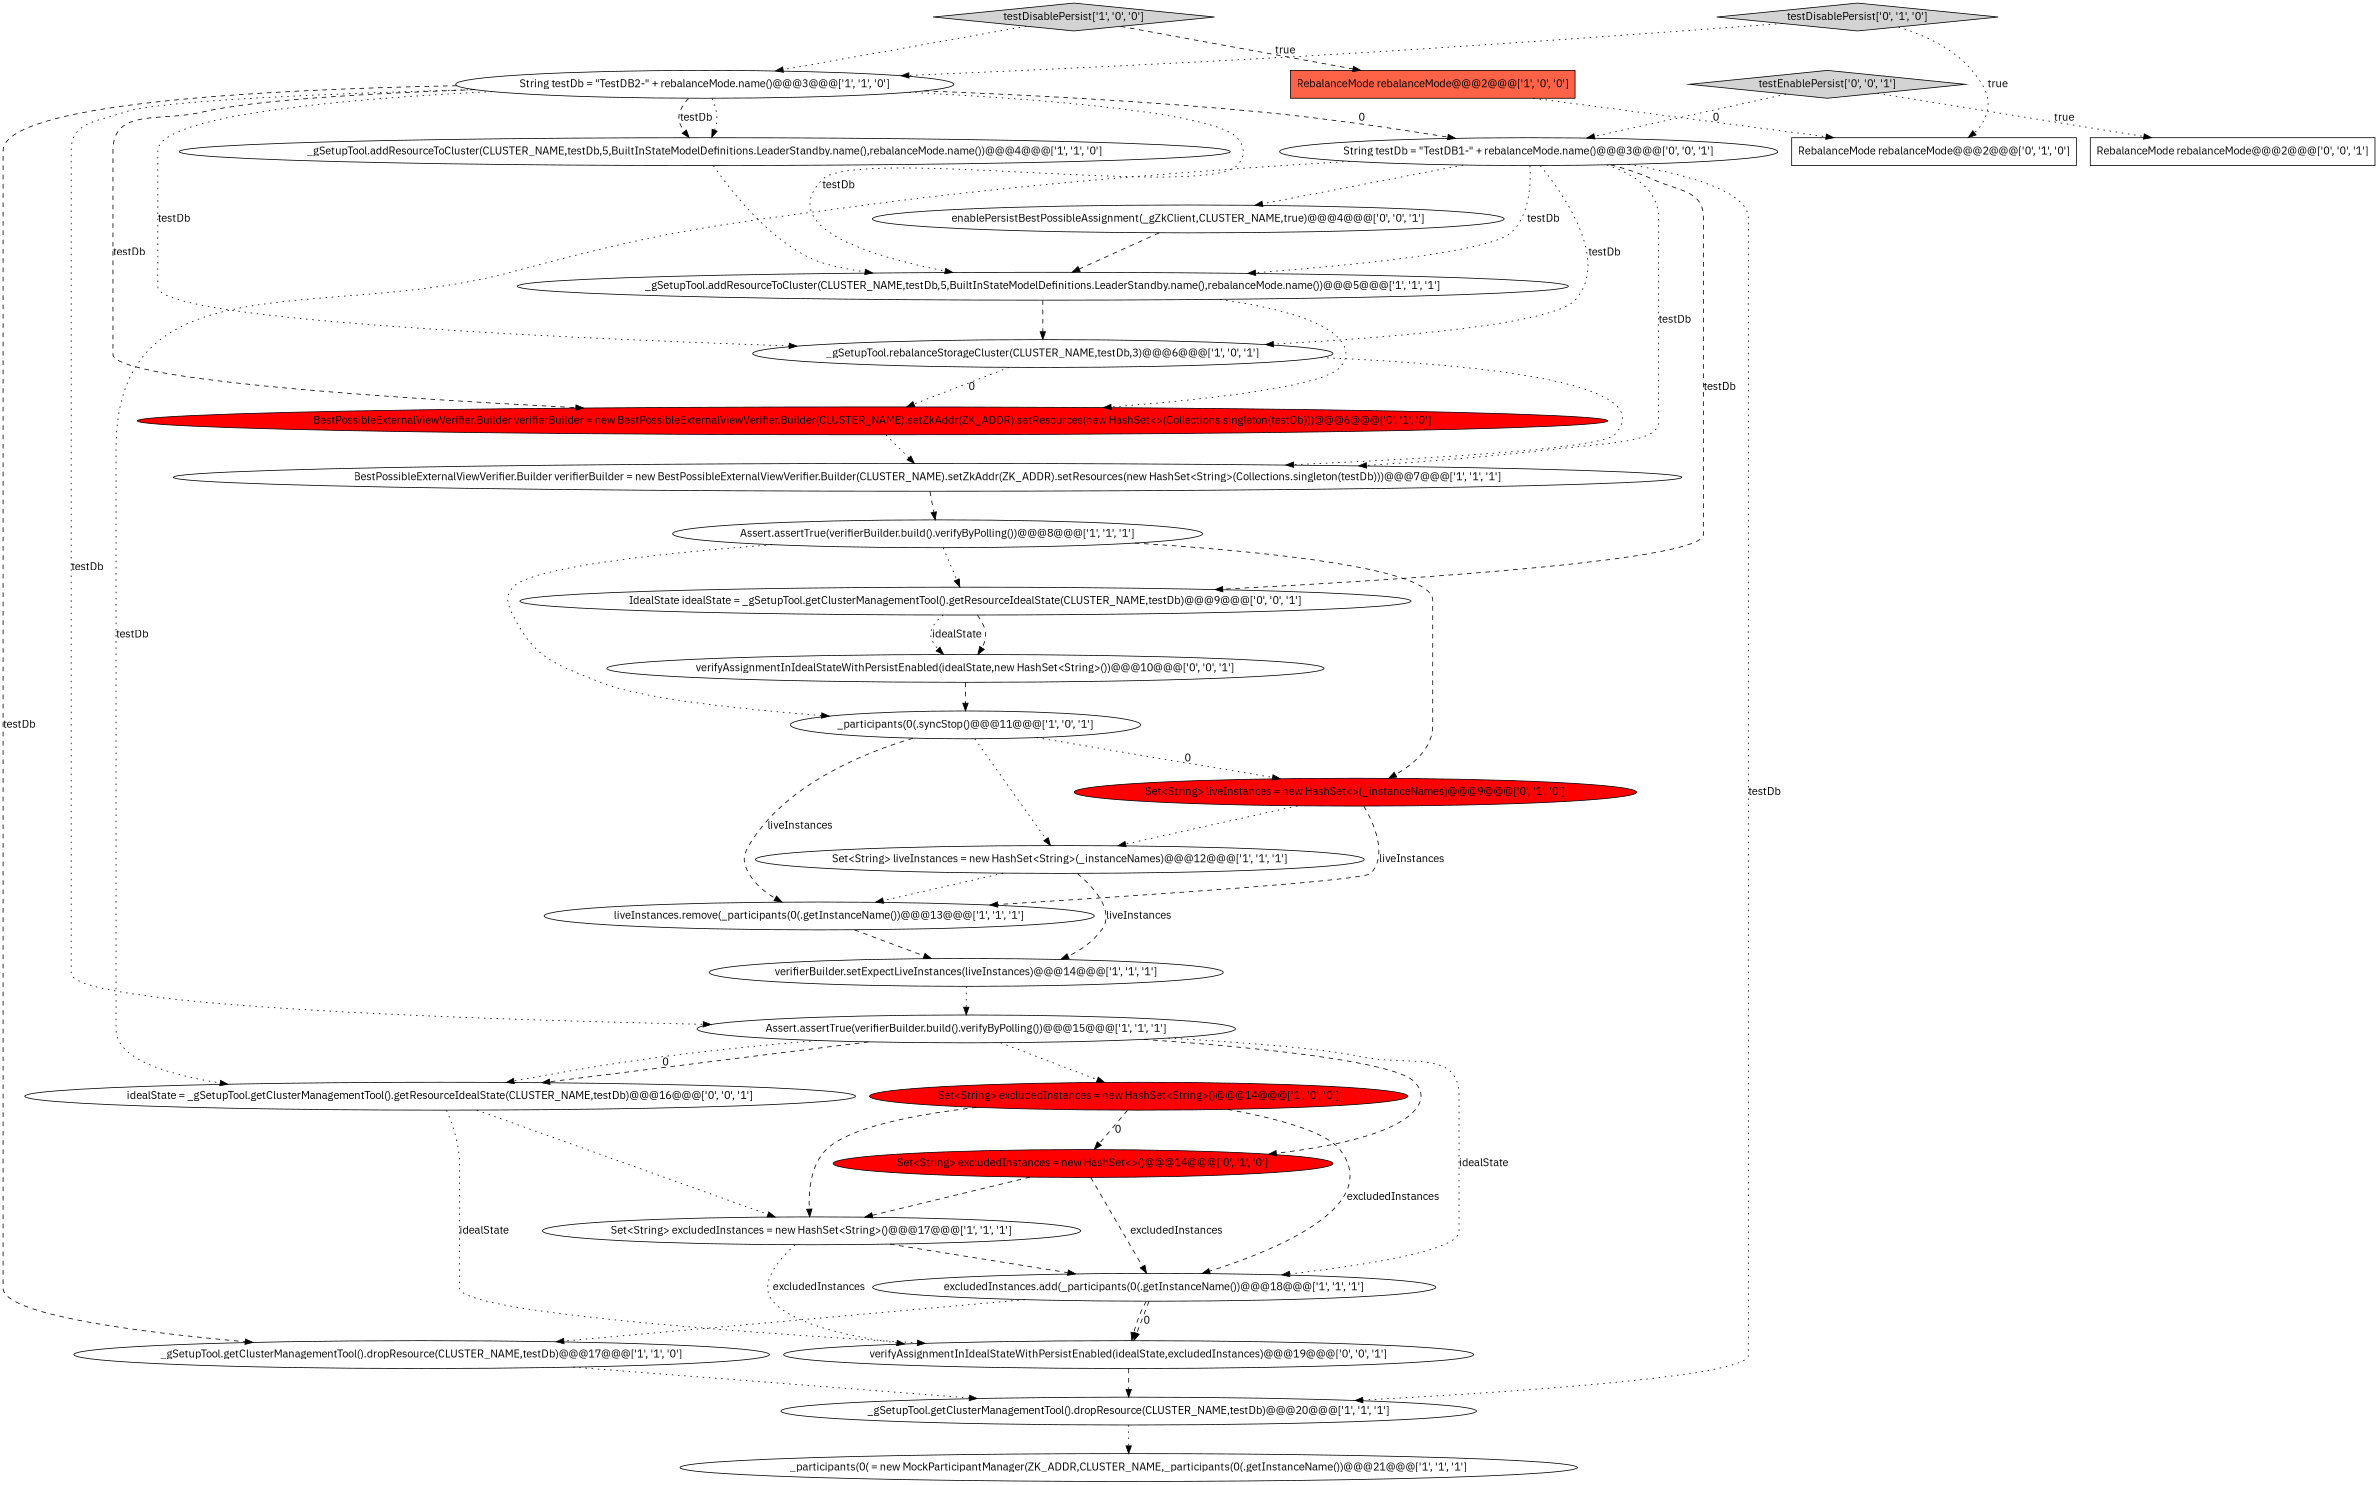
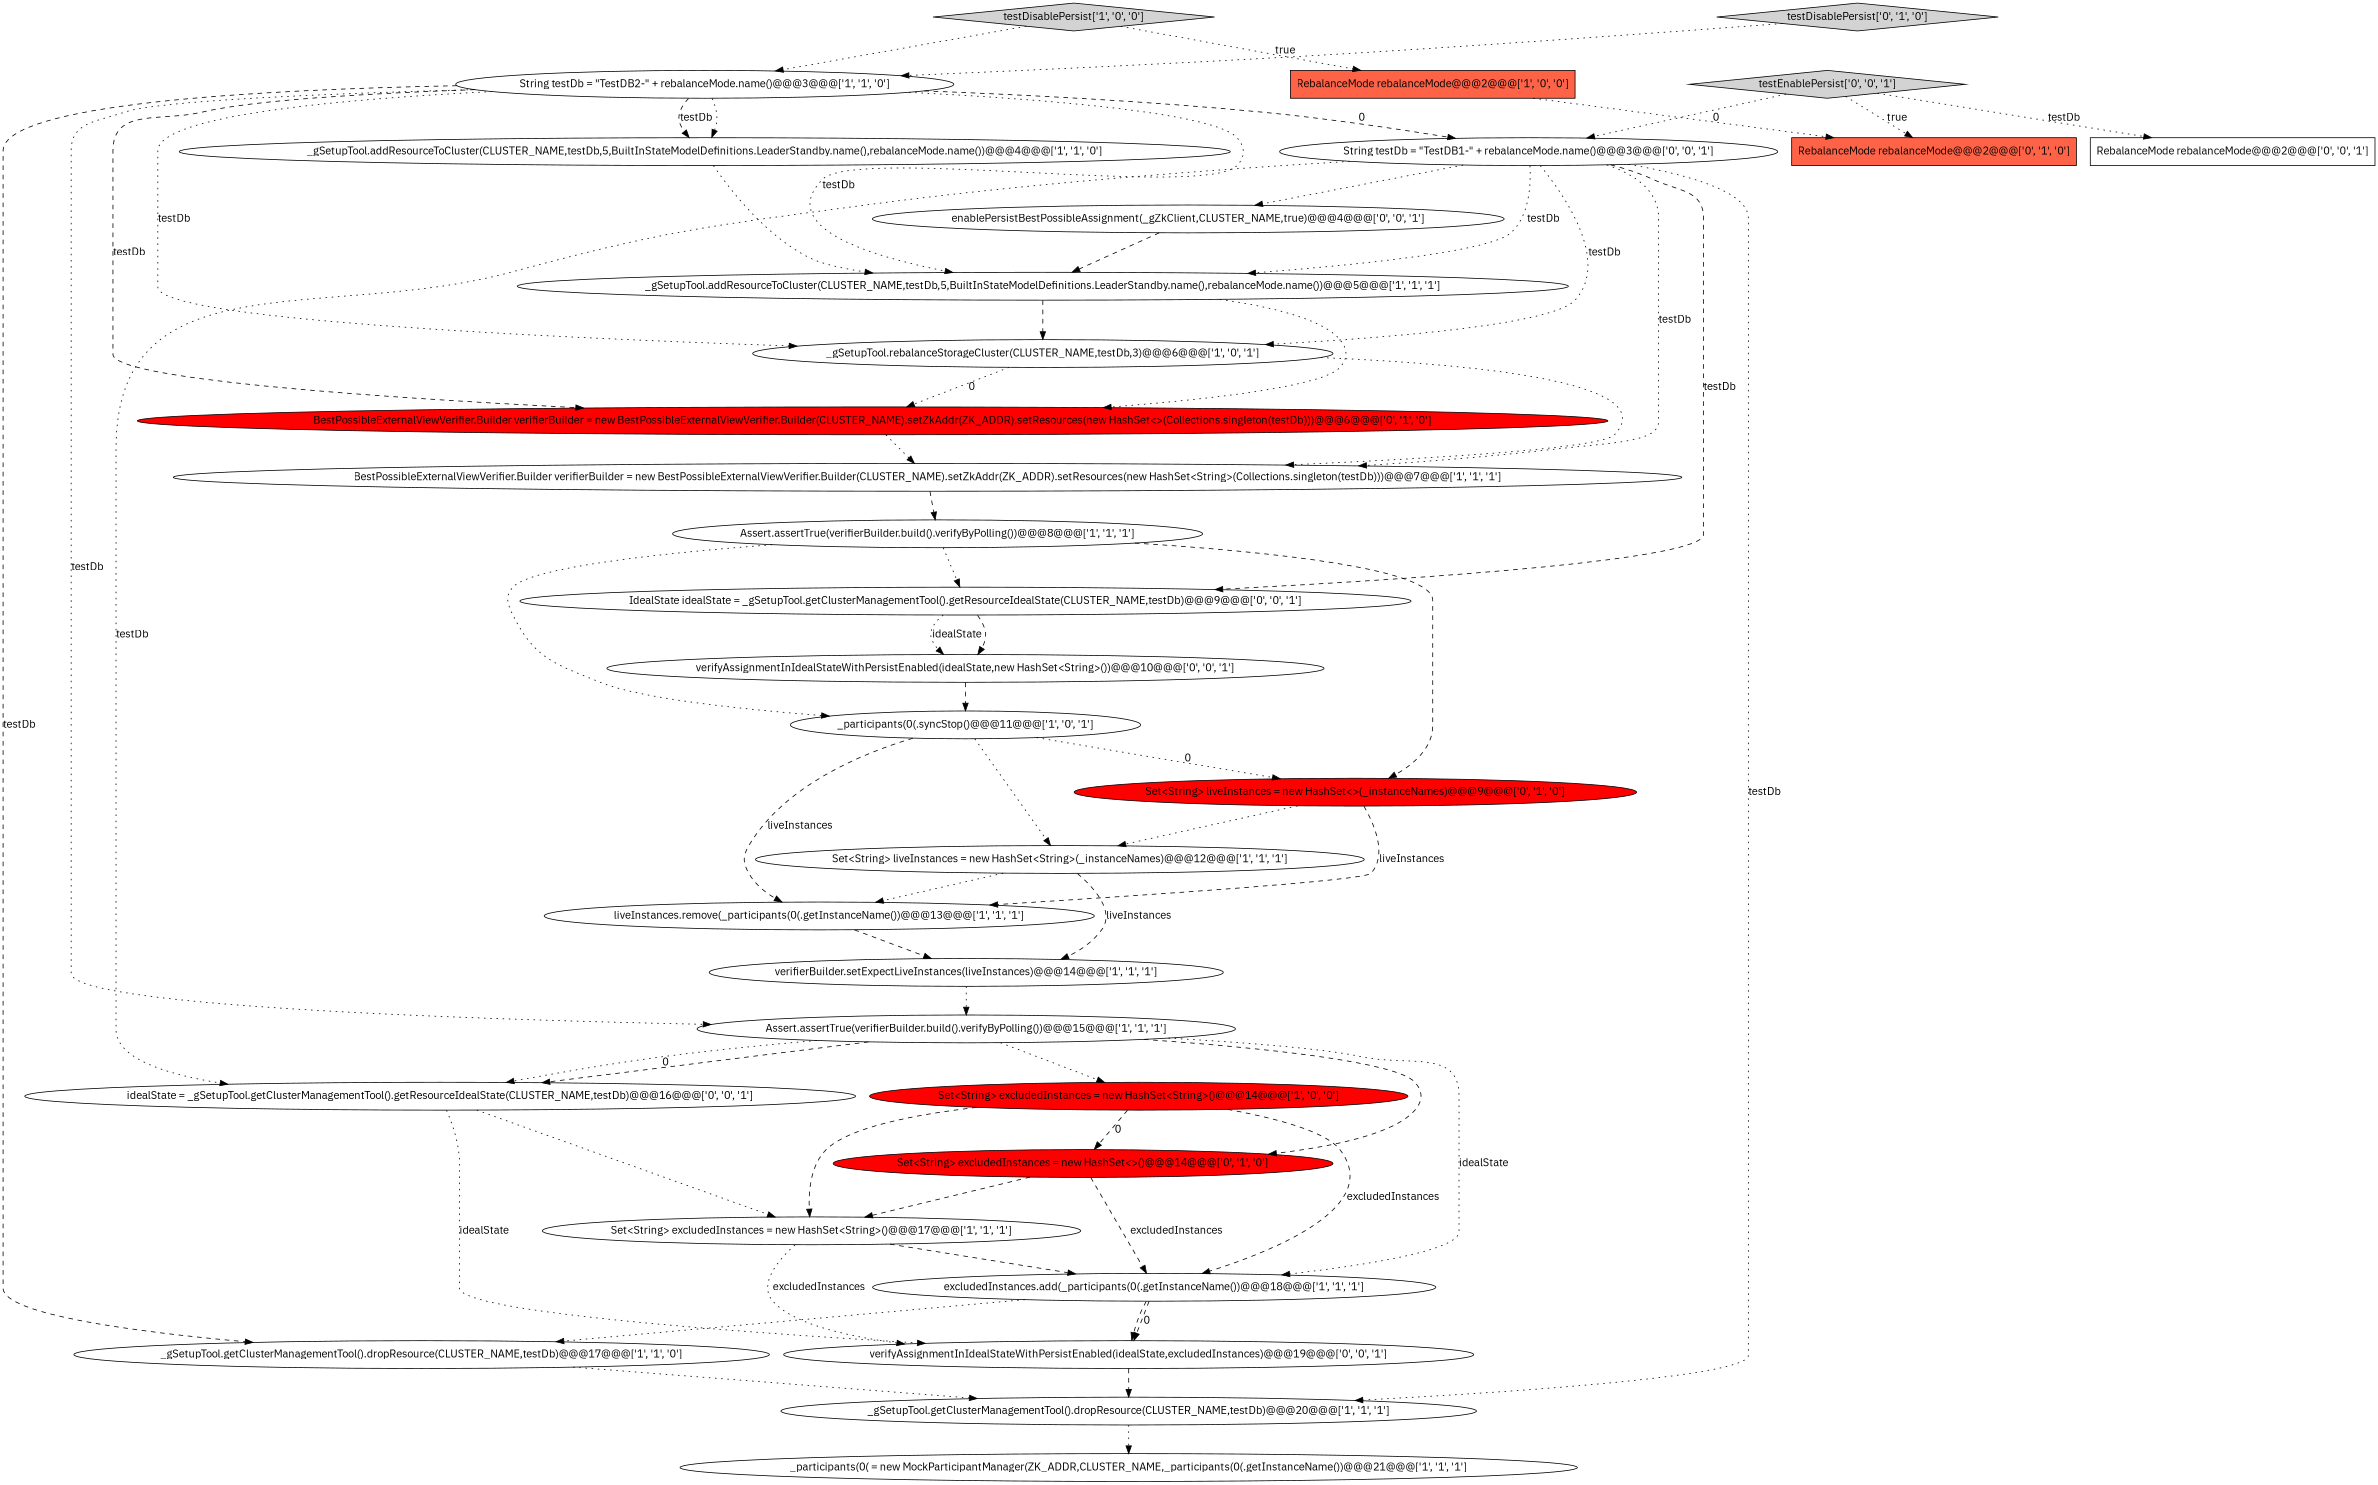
(1237, 48) -> (1237, 48)
(1967, 65) -> (1876, 115)
(2064, 118) -> (2064, 118)
(1934, 152) -> (1934, 152)
